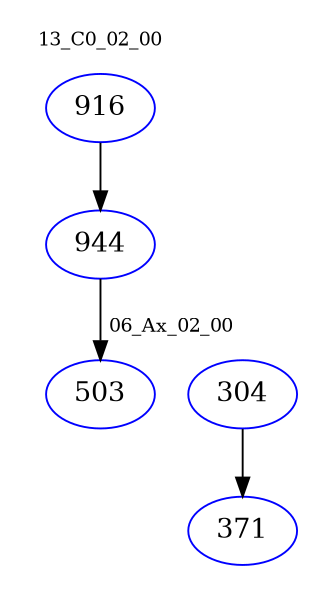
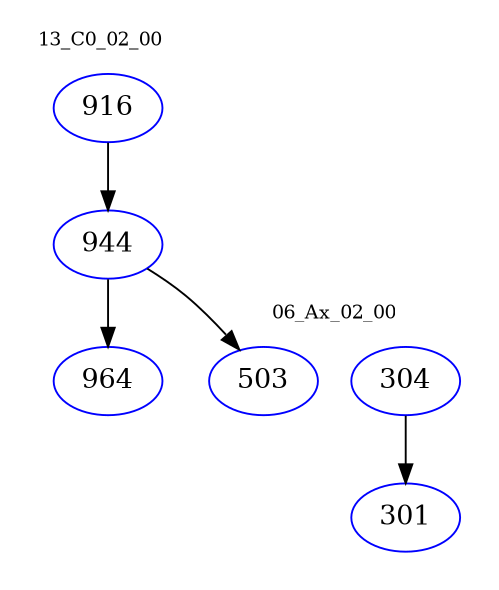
none -> (108, 381)
(243, 531) -> (406, 518)
